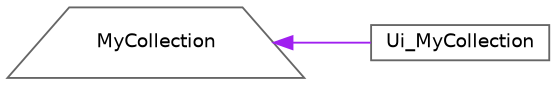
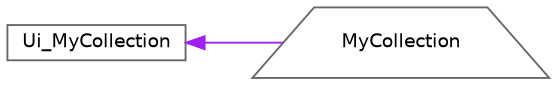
(332, 43) -> (244, 43)
